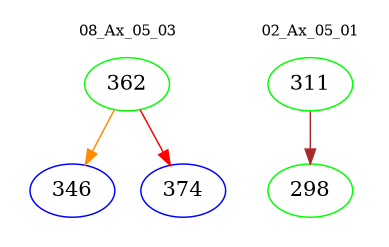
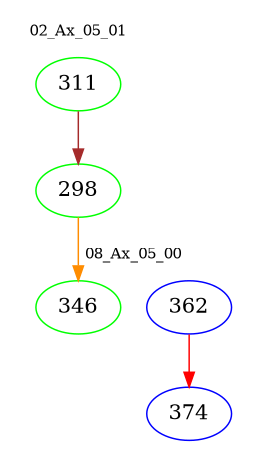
(128, 32) -> (134, 255)
(127, 84) -> (189, 307)
(103, 131) -> (78, 250)
(72, 191) -> (78, 307)
